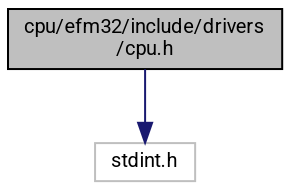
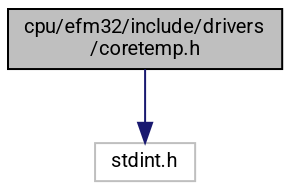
(145, 39) -> (145, 39)
